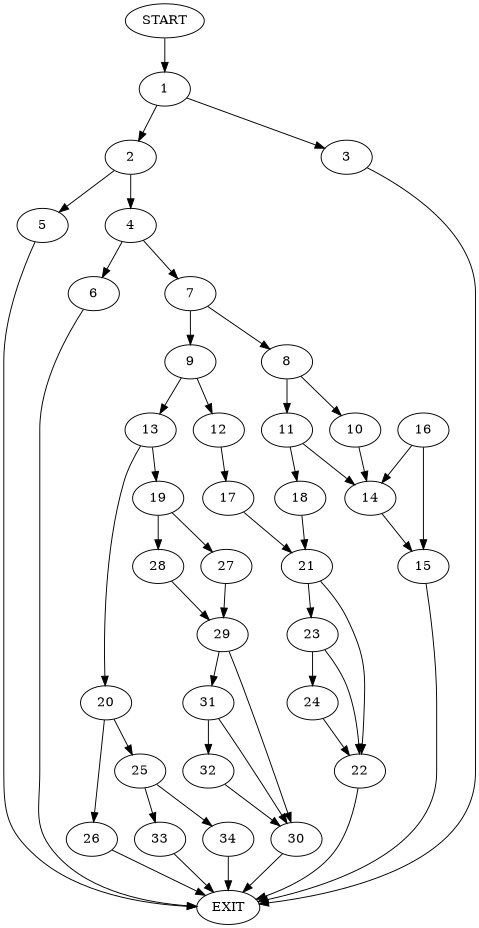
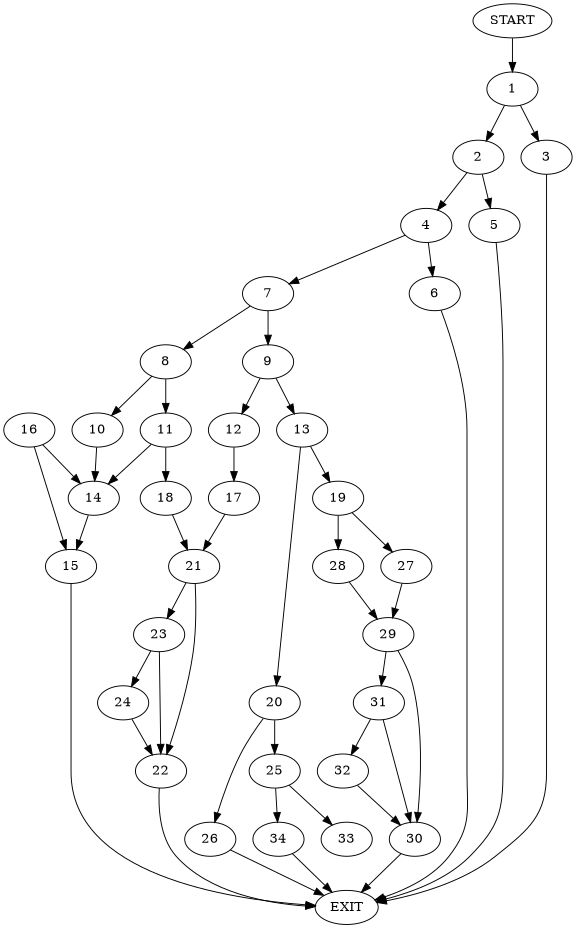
(190, 869) -> none
